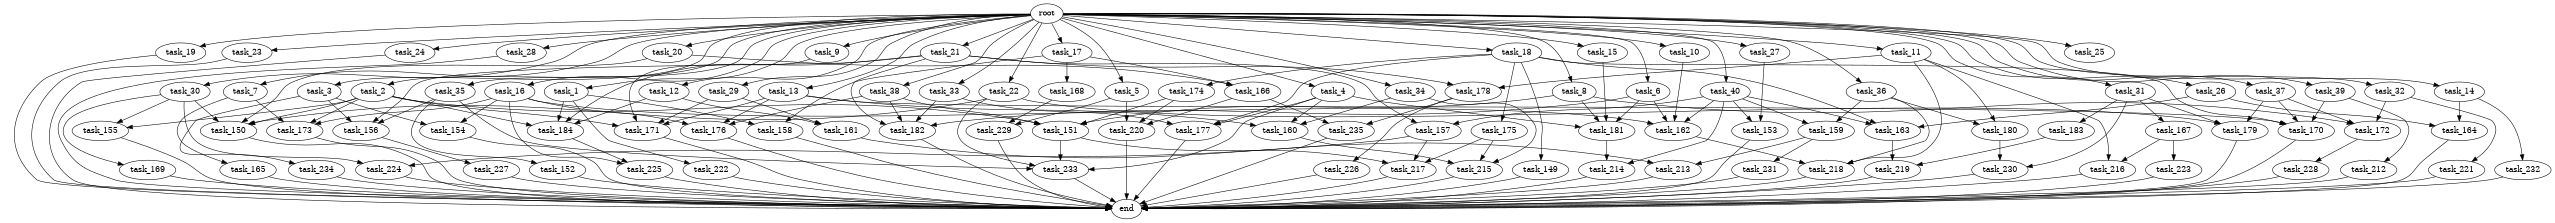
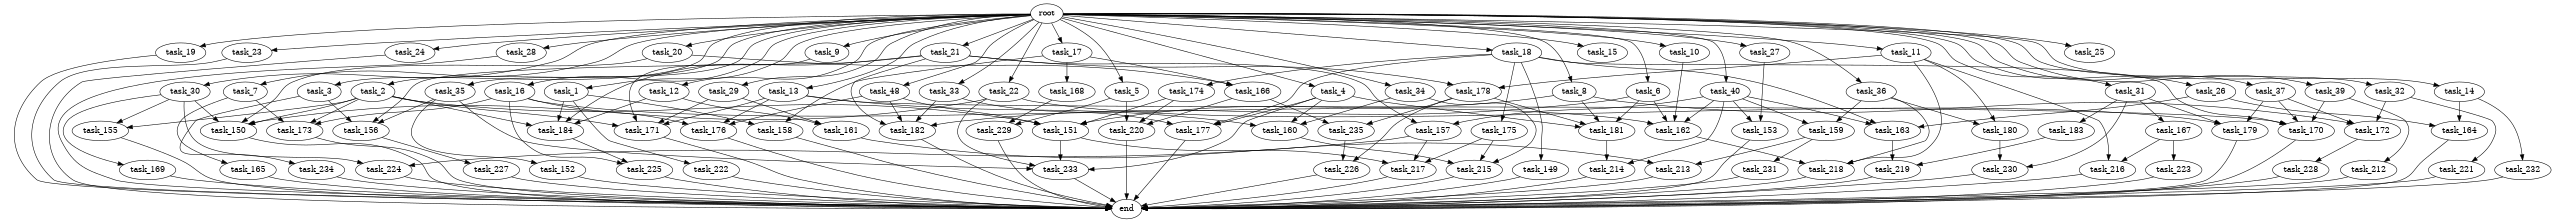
(1604, 89) -> (1537, 111)
(884, 92) -> (884, 92)
(448, 131) -> none
(1236, 170) -> (1344, 150)
